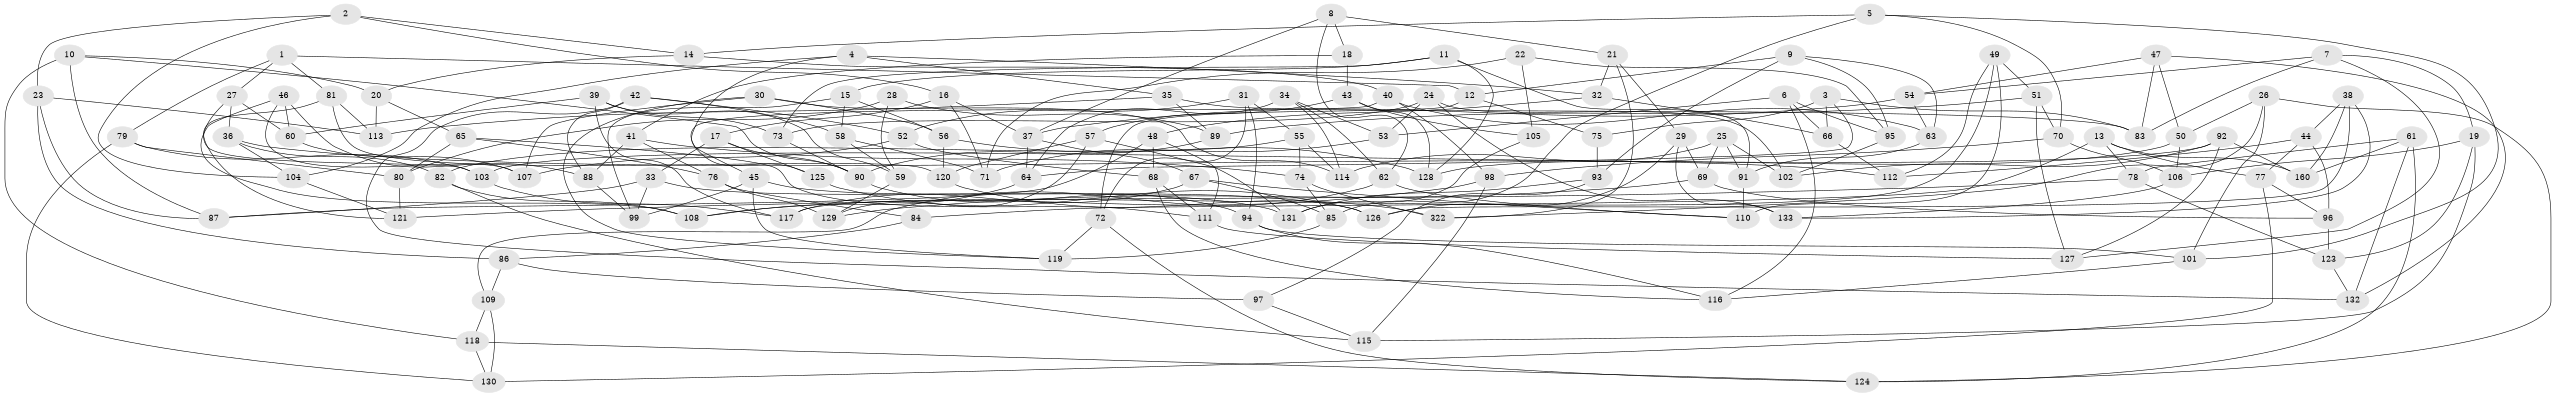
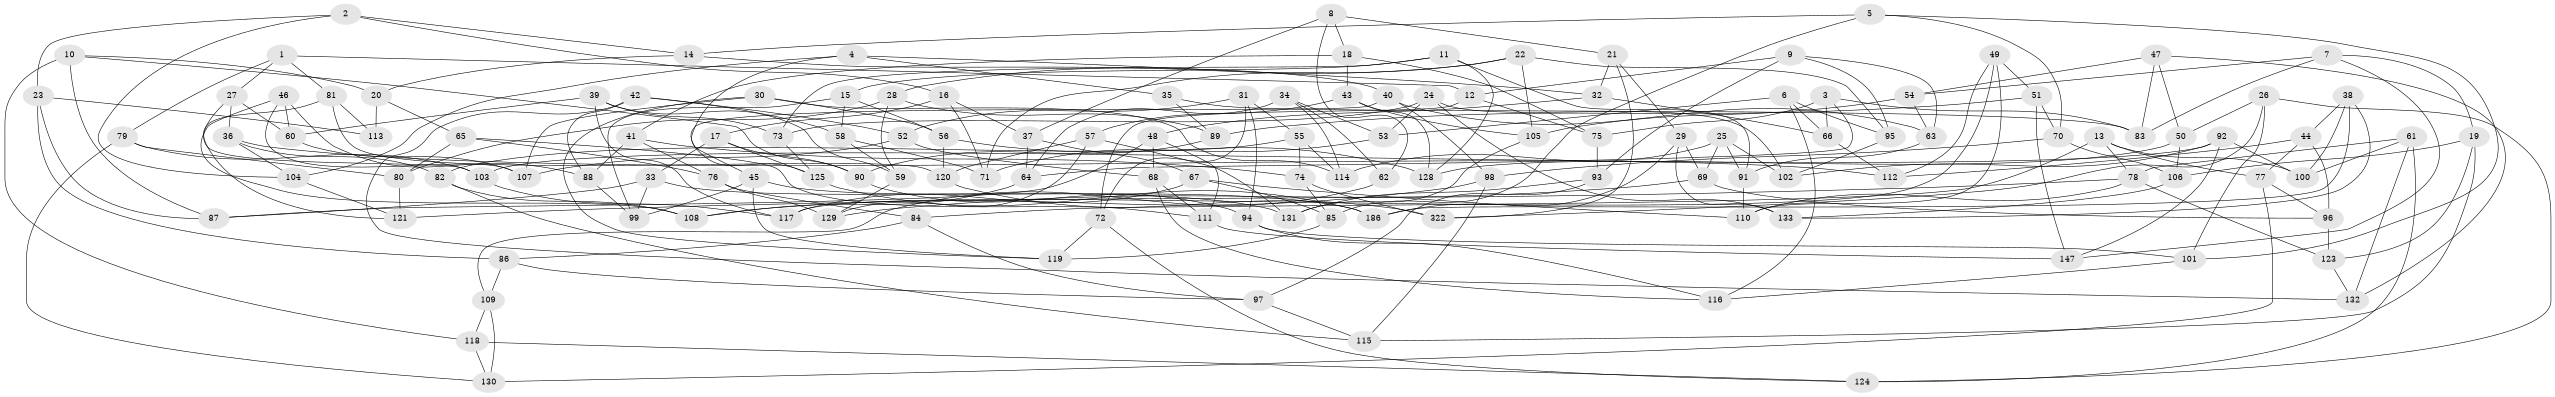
none -> (1205, 70)
none -> (1472, 80)
(790, 111) -> none
(1468, 112) -> (1721, 115)
(819, 157) -> (798, 157)
(2303, 178) -> (2303, 178)
(1561, 208) -> (1957, 199)
(1373, 219) -> (1373, 219)
(2068, 260) -> (2068, 260)
none -> (1081, 281)
